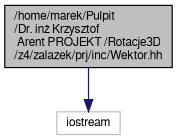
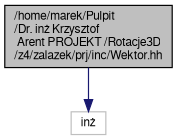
(88, 123) -> (88, 123)
